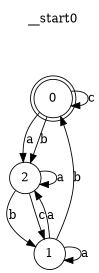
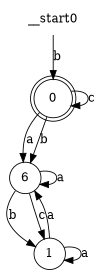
(25, 178) -> (25, 178)
(74, 183) -> (53, 53)
